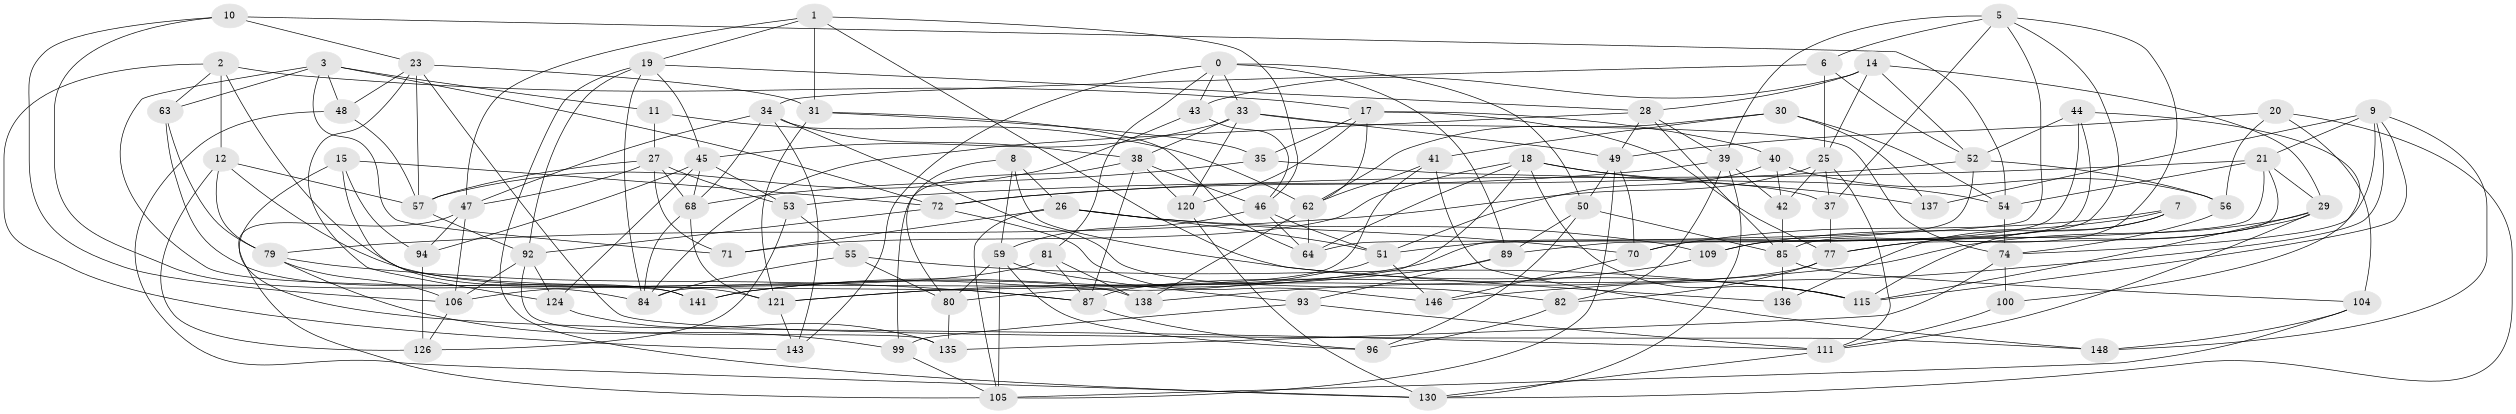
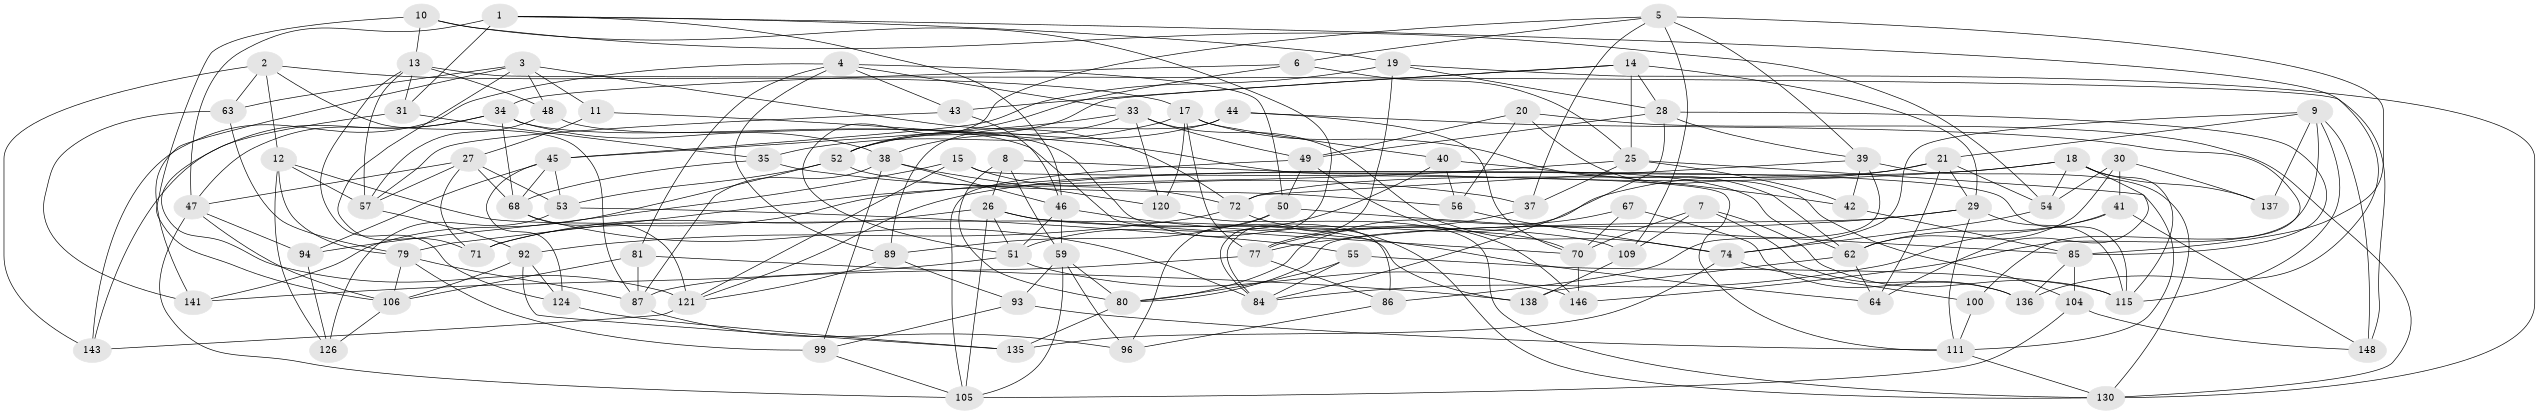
(416, 64) -> (415, 64)
(1219, 64) -> (841, 64)
(558, 141) -> none
(1176, 158) -> none
none -> (1629, 207)
(1561, 303) -> (1388, 303)
